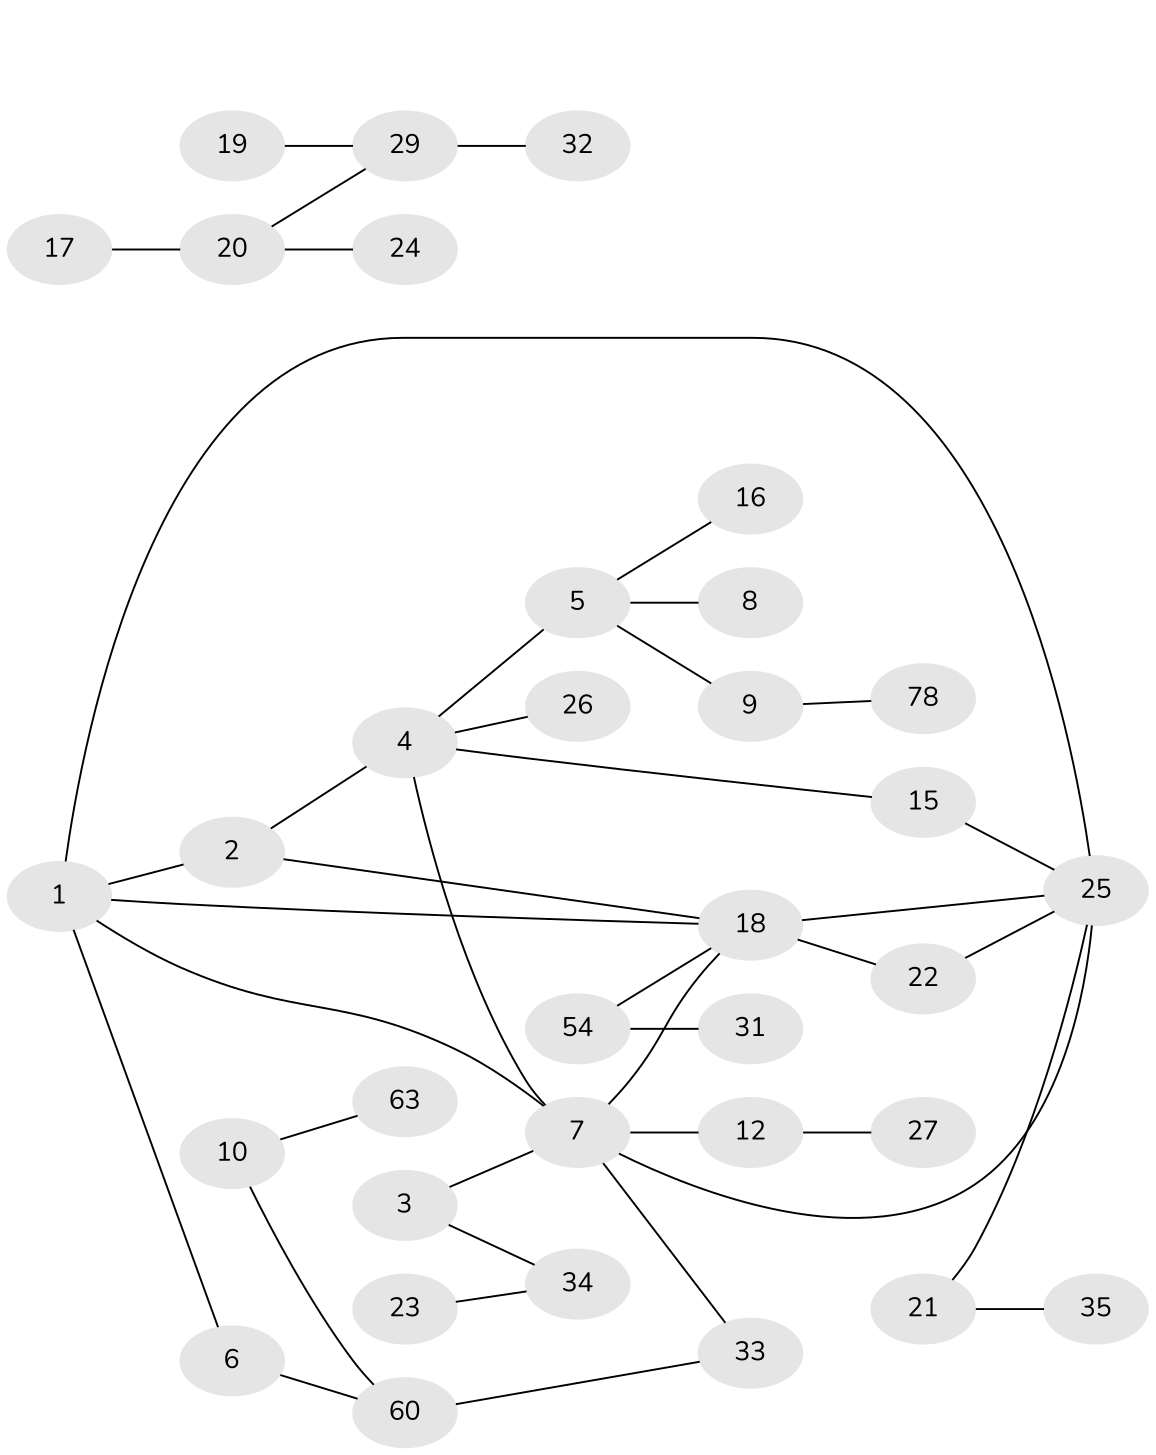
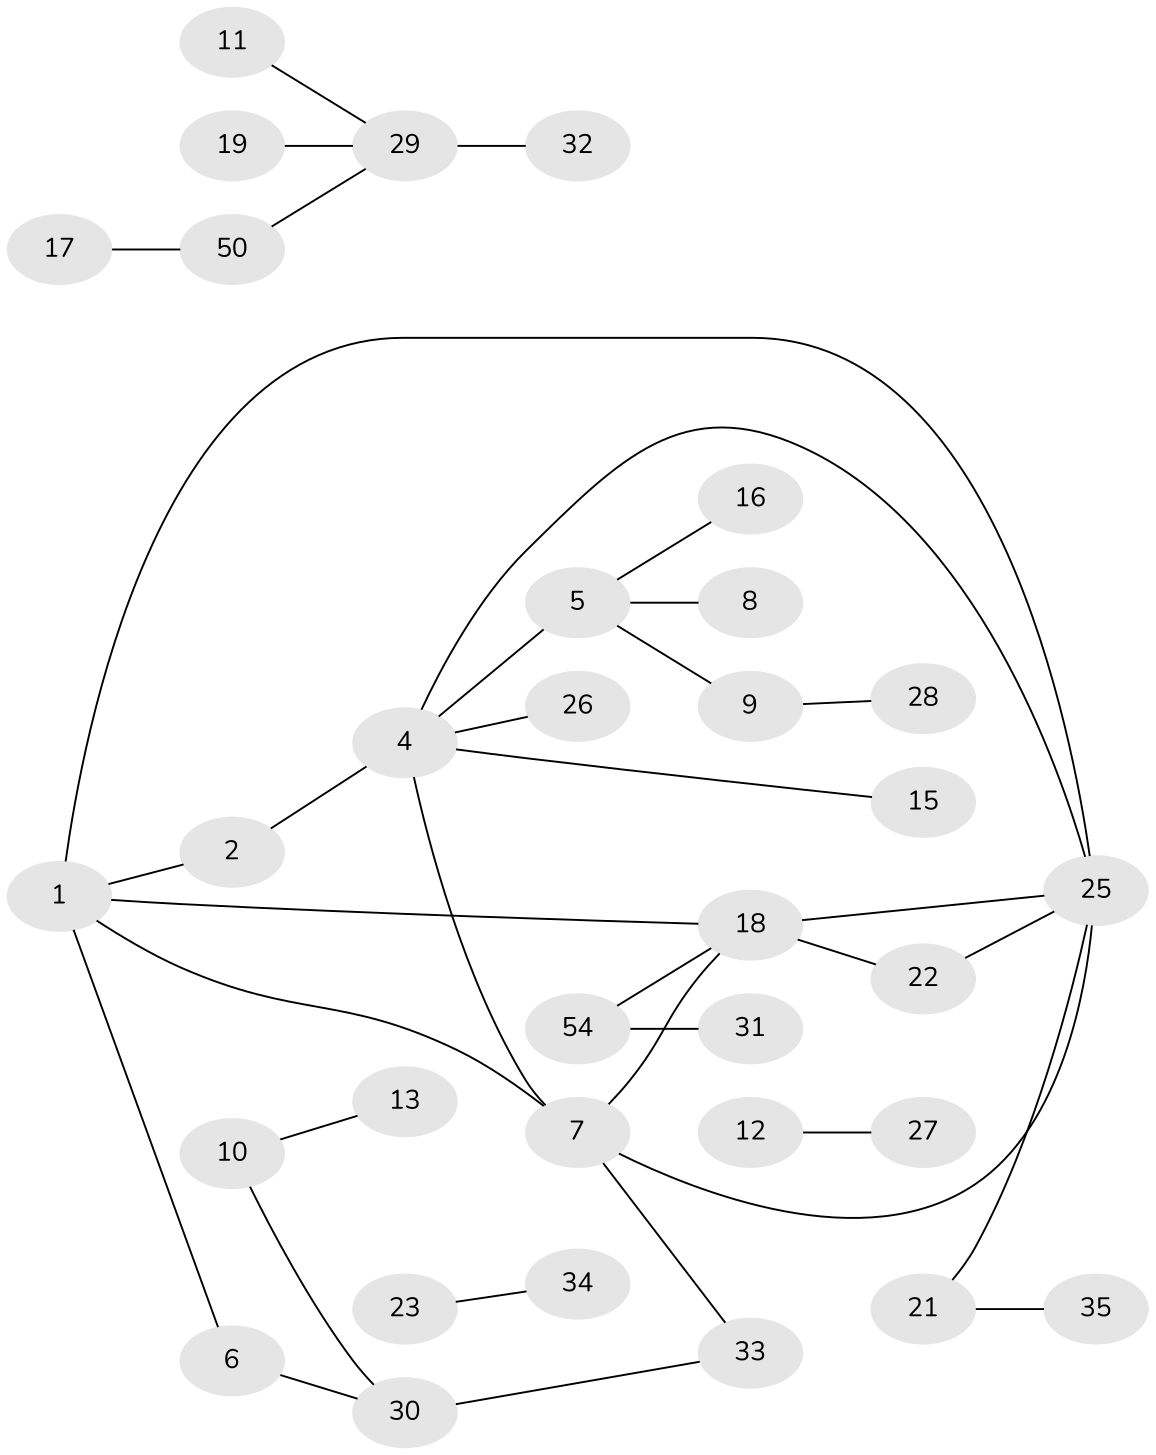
none -> (232, 42)
(232, 250) -> (232, 250)
(405, 250) -> none
(923, 699) -> (923, 699)
(1010, 847) -> (802, 447)
(491, 889) -> none
(405, 1102) -> (405, 1102)
(664, 1132) -> none
(405, 1205) -> none
(405, 1413) -> (405, 1413)
